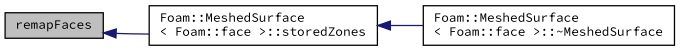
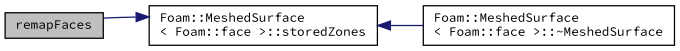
(133, 34) -> (120, 17)
